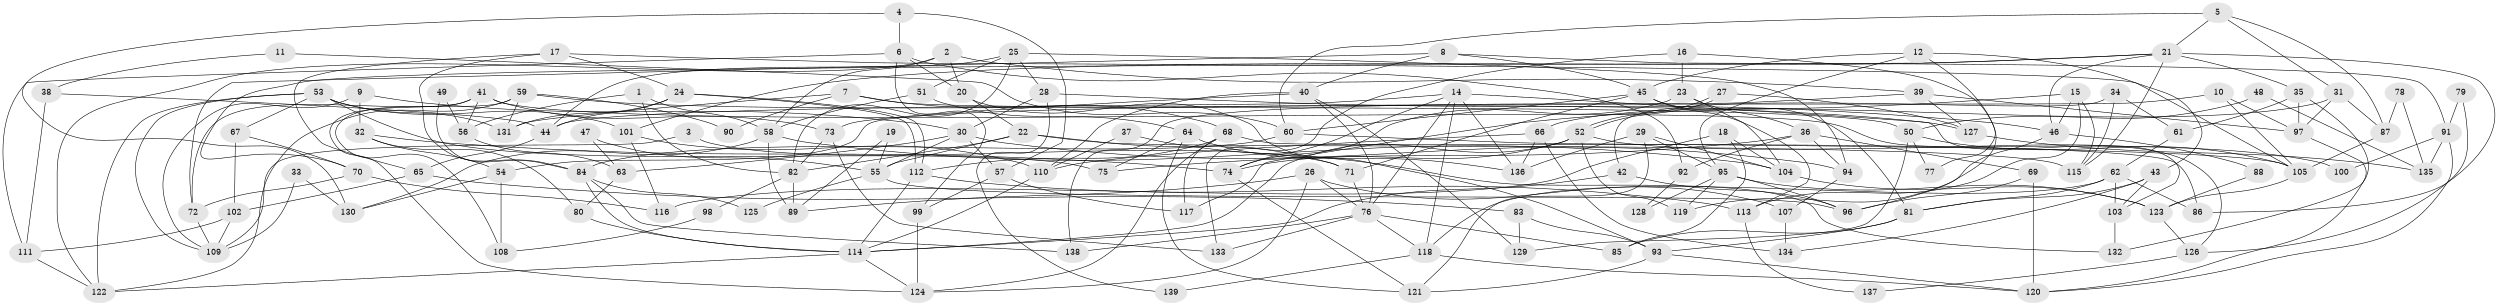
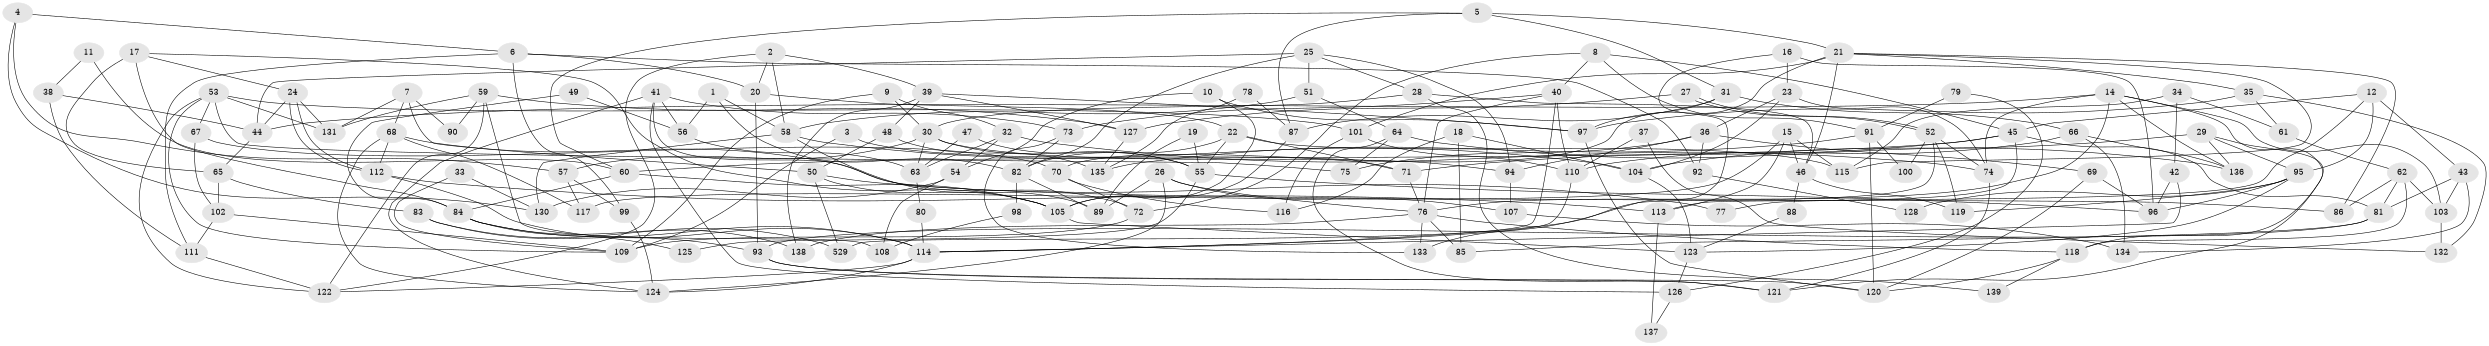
none -> (901, 118)
(469, 150) -> (961, 153)
(1520, 253) -> (841, 253)
